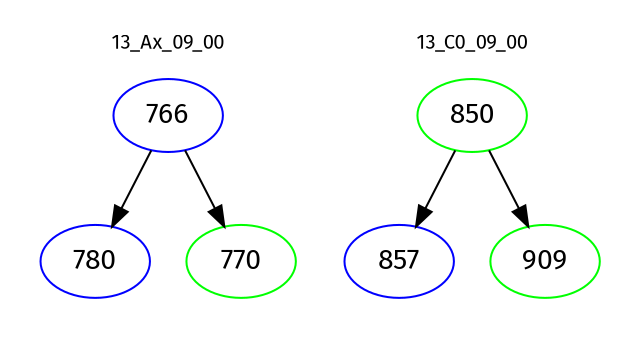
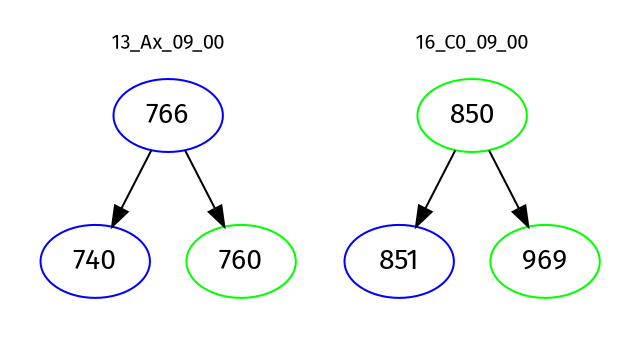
(472, 44) -> (472, 44)
(95, 261) -> (95, 261)
(241, 261) -> (241, 261)
(399, 261) -> (399, 261)
(545, 261) -> (545, 261)
